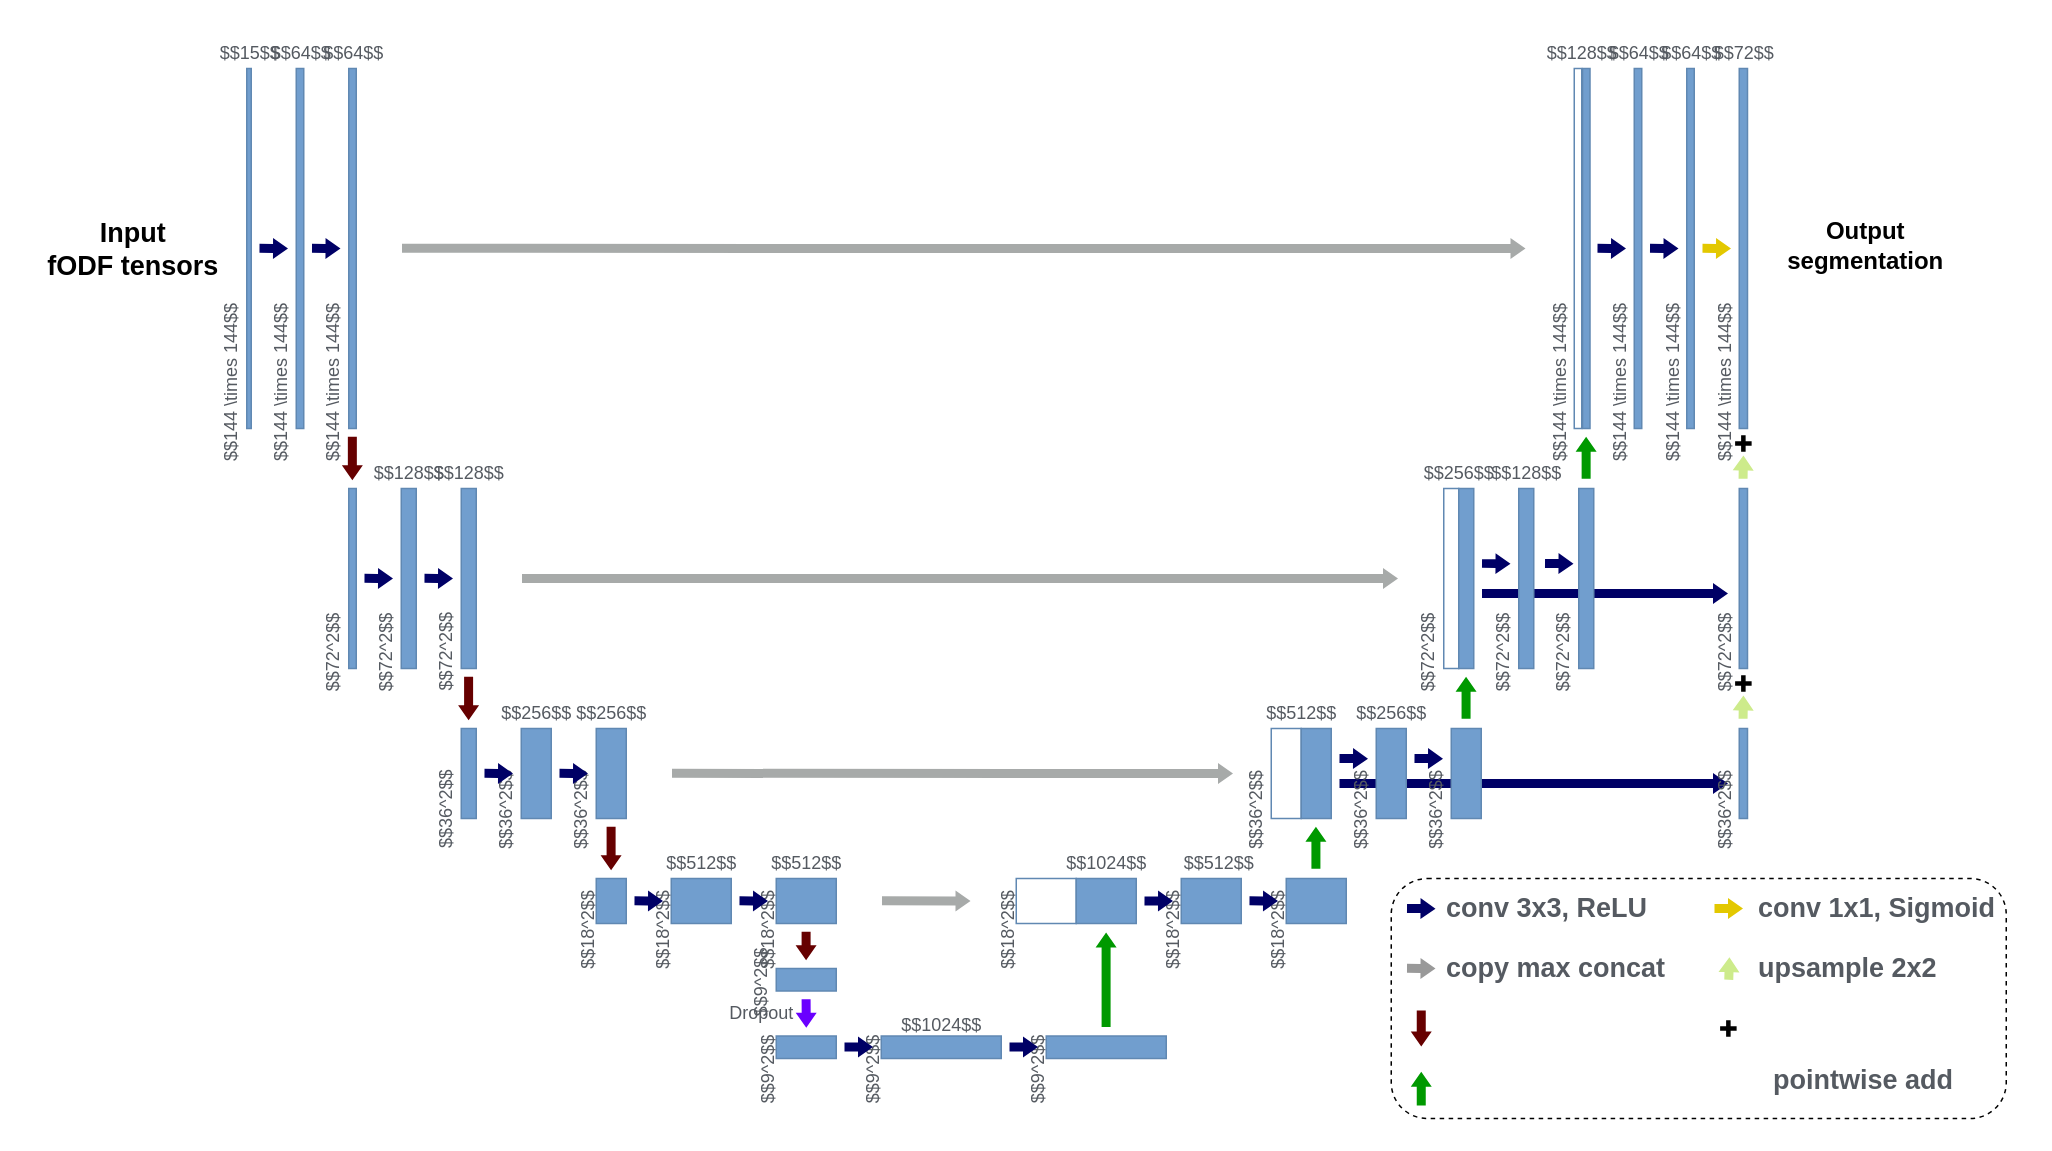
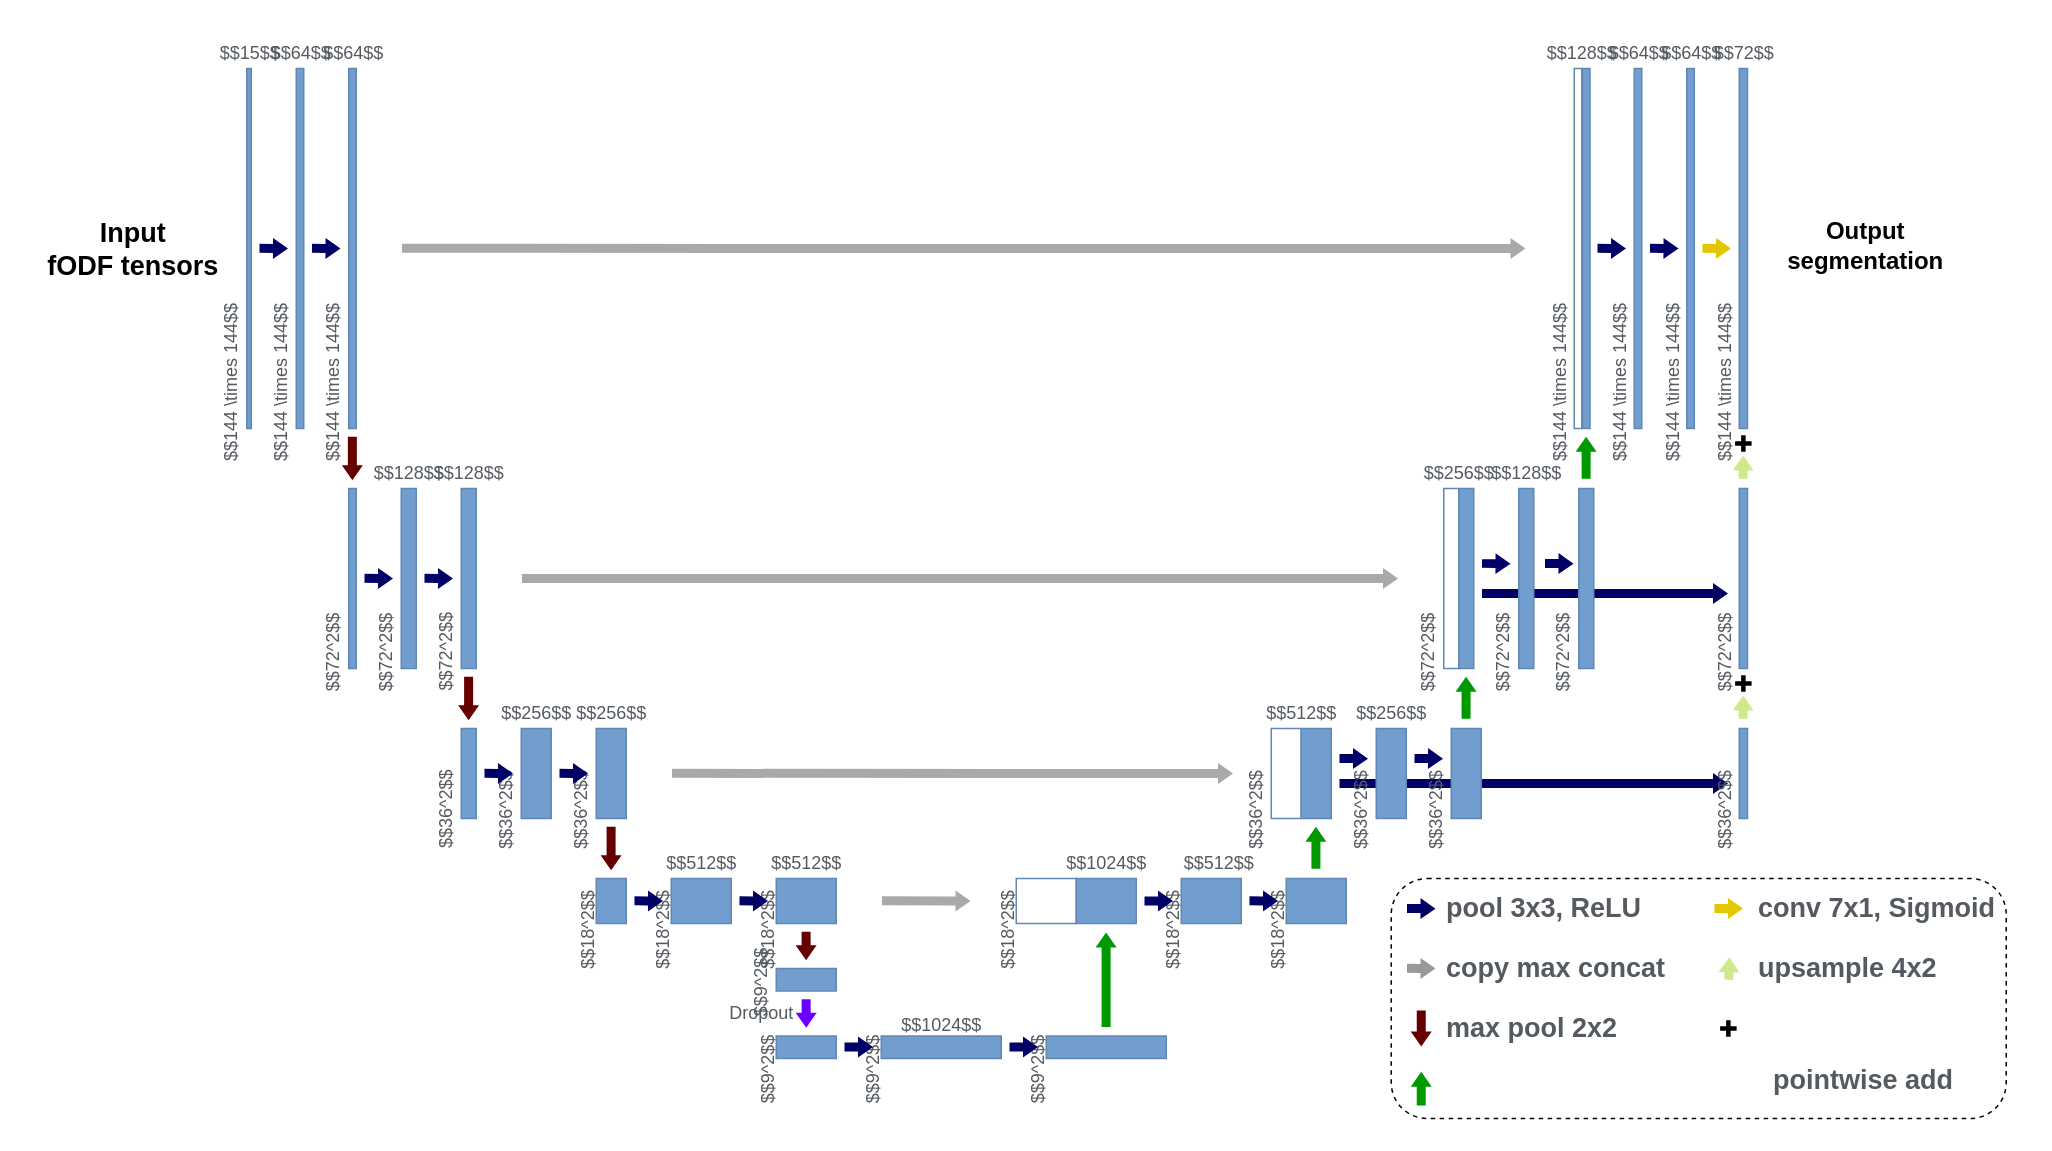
(1542, 908) -> (1539, 908)
(1870, 908) -> (1870, 908)
(1842, 968) -> (1842, 968)
none -> (1545, 1028)
